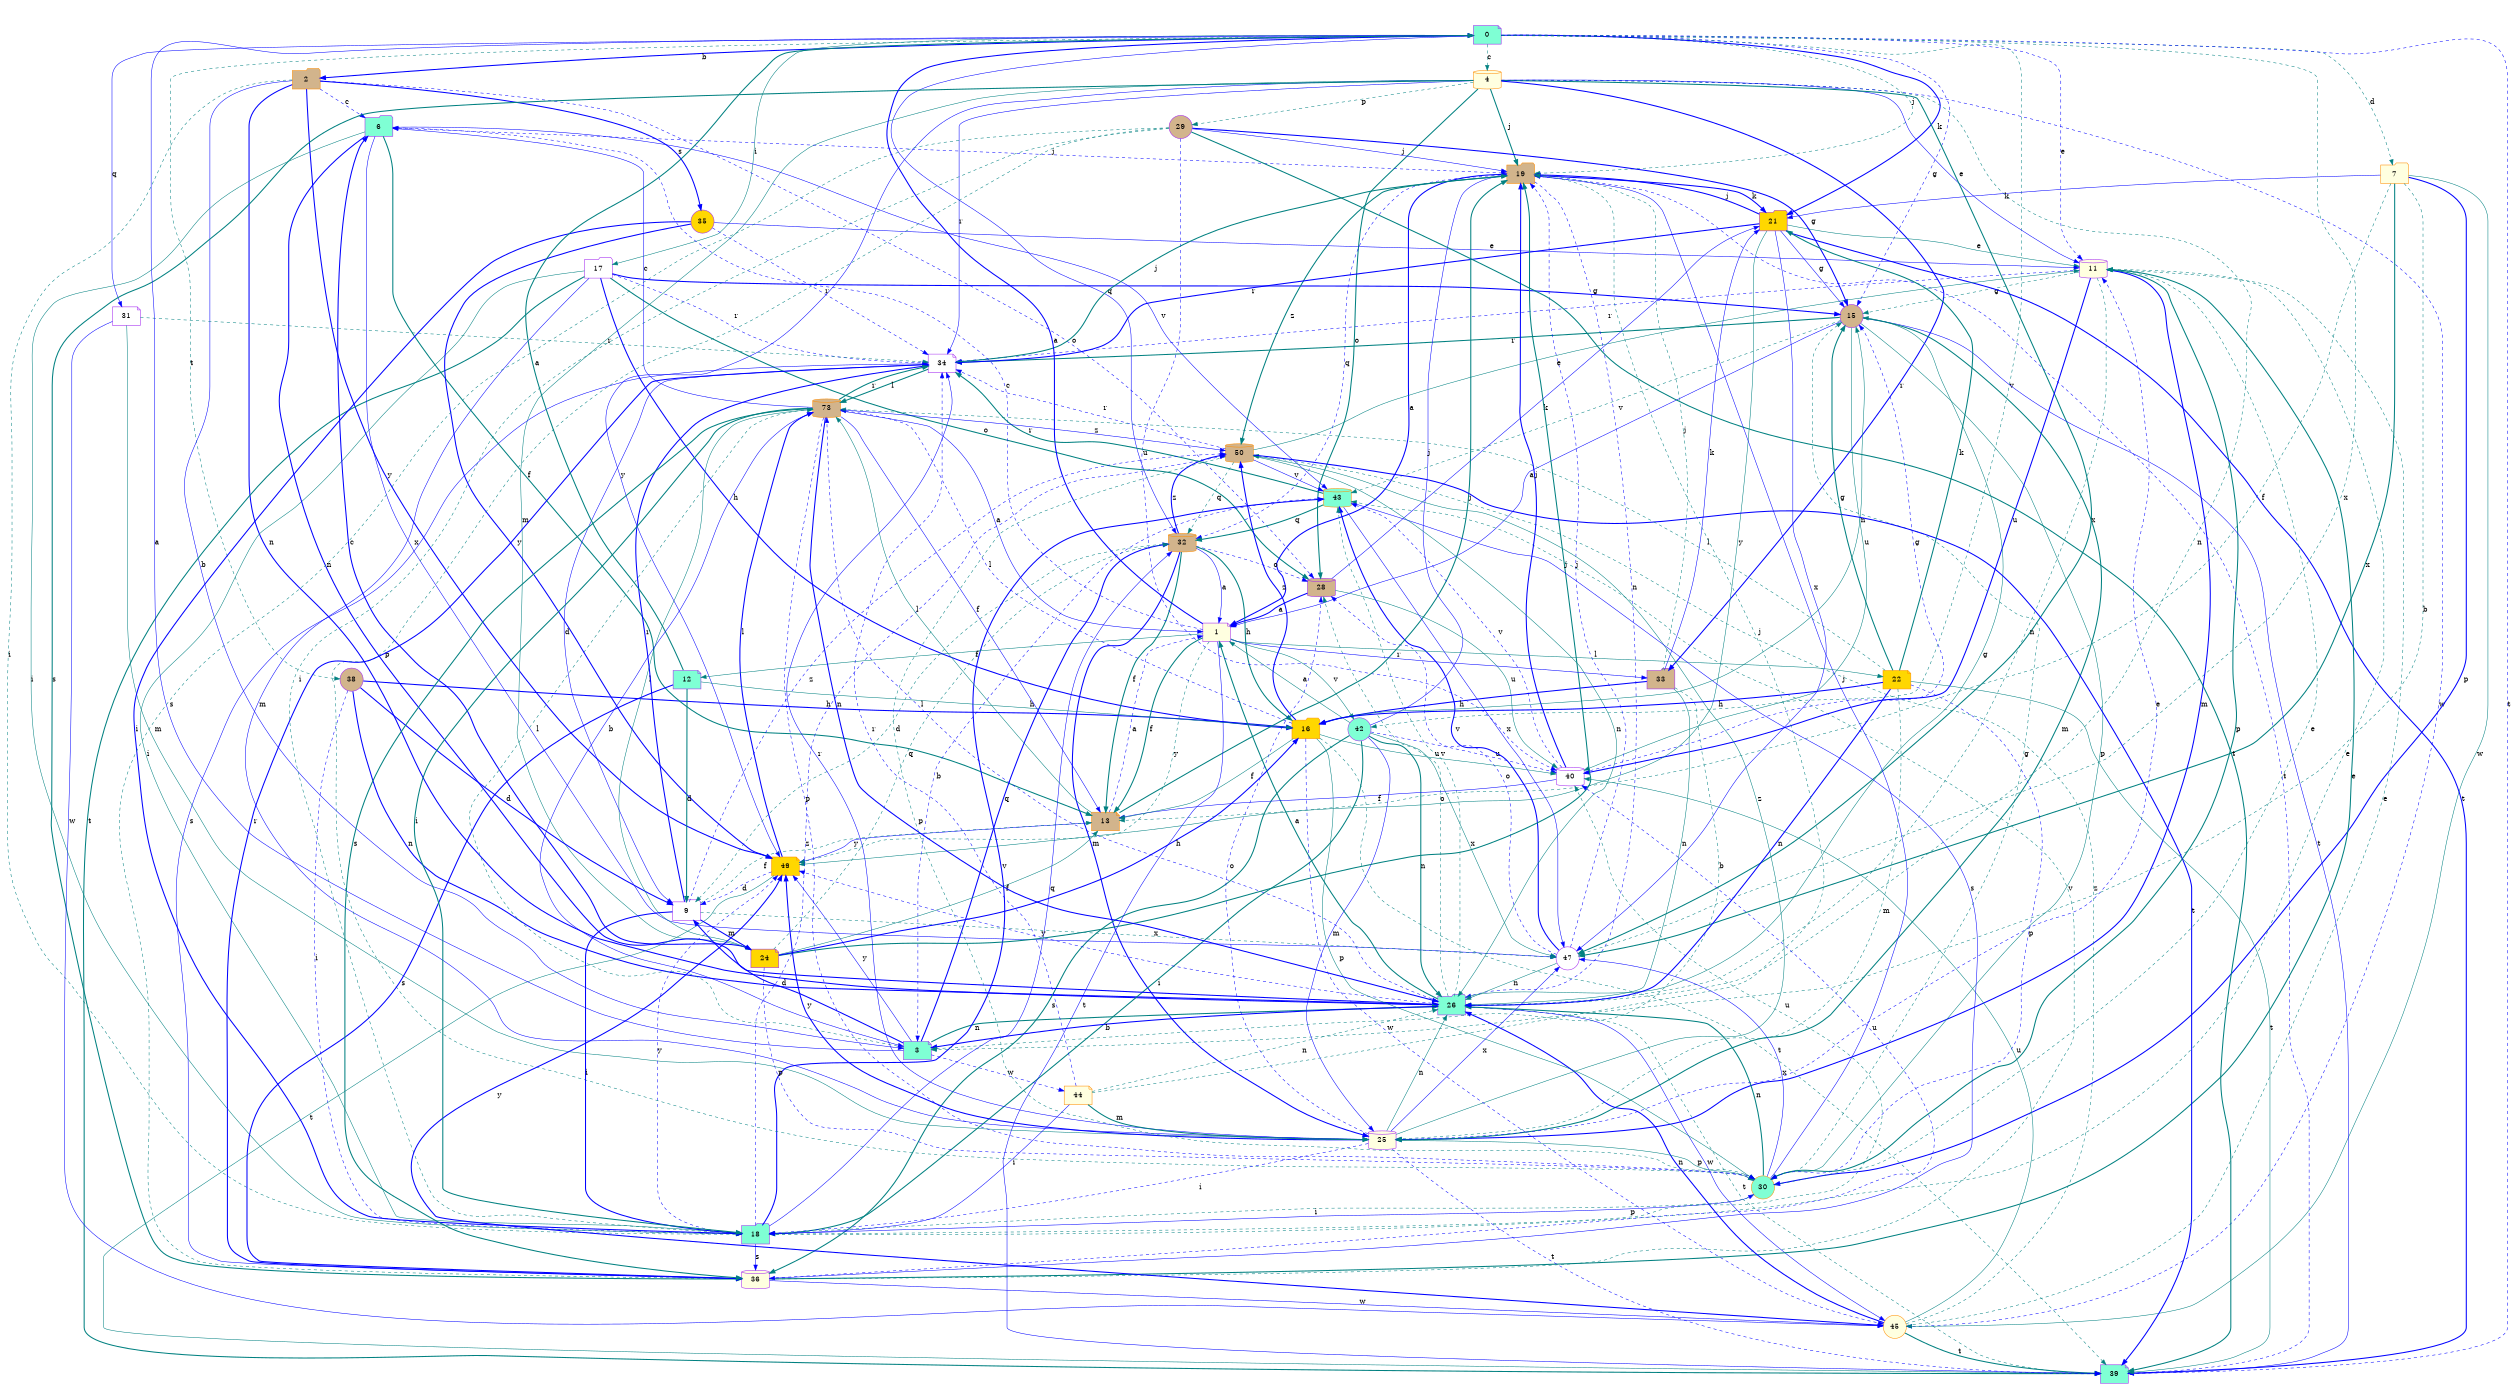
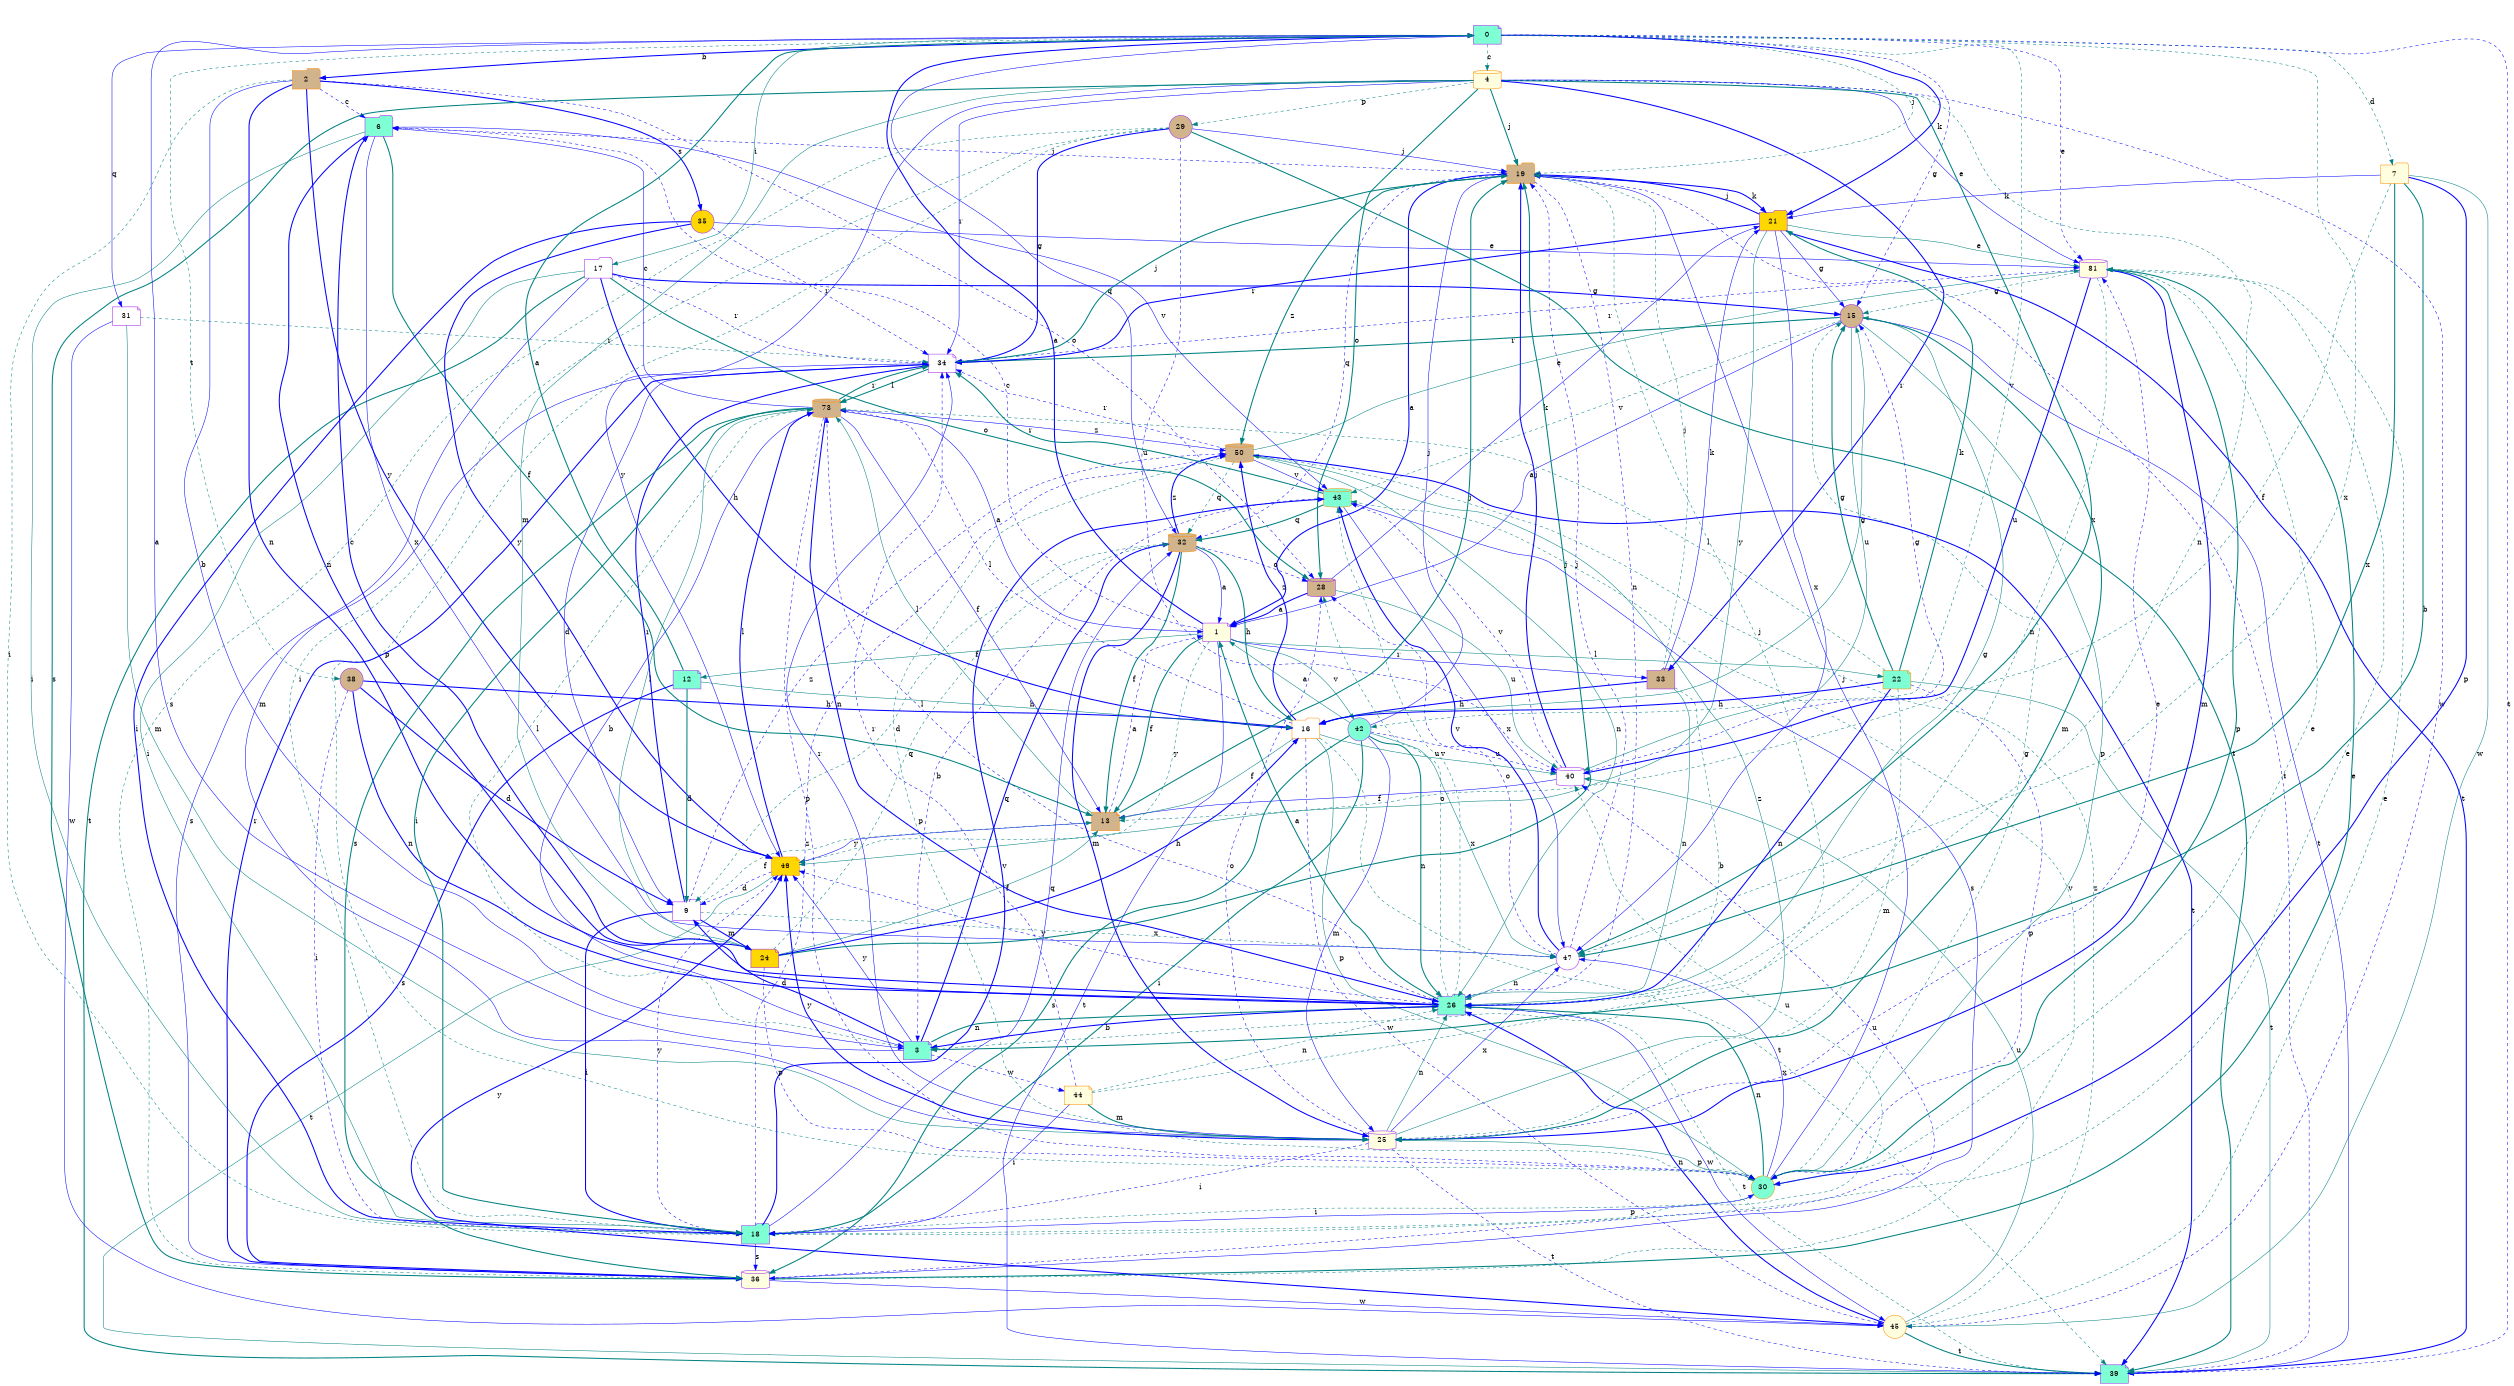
(1548, 158) -> (1037, 221)
(2093, 269) -> (2093, 269)
(1863, 520) -> (1863, 520)
(1897, 680) -> (1897, 680)
(1306, 729) -> (1306, 729)
(1959, 944) -> (1959, 944)
